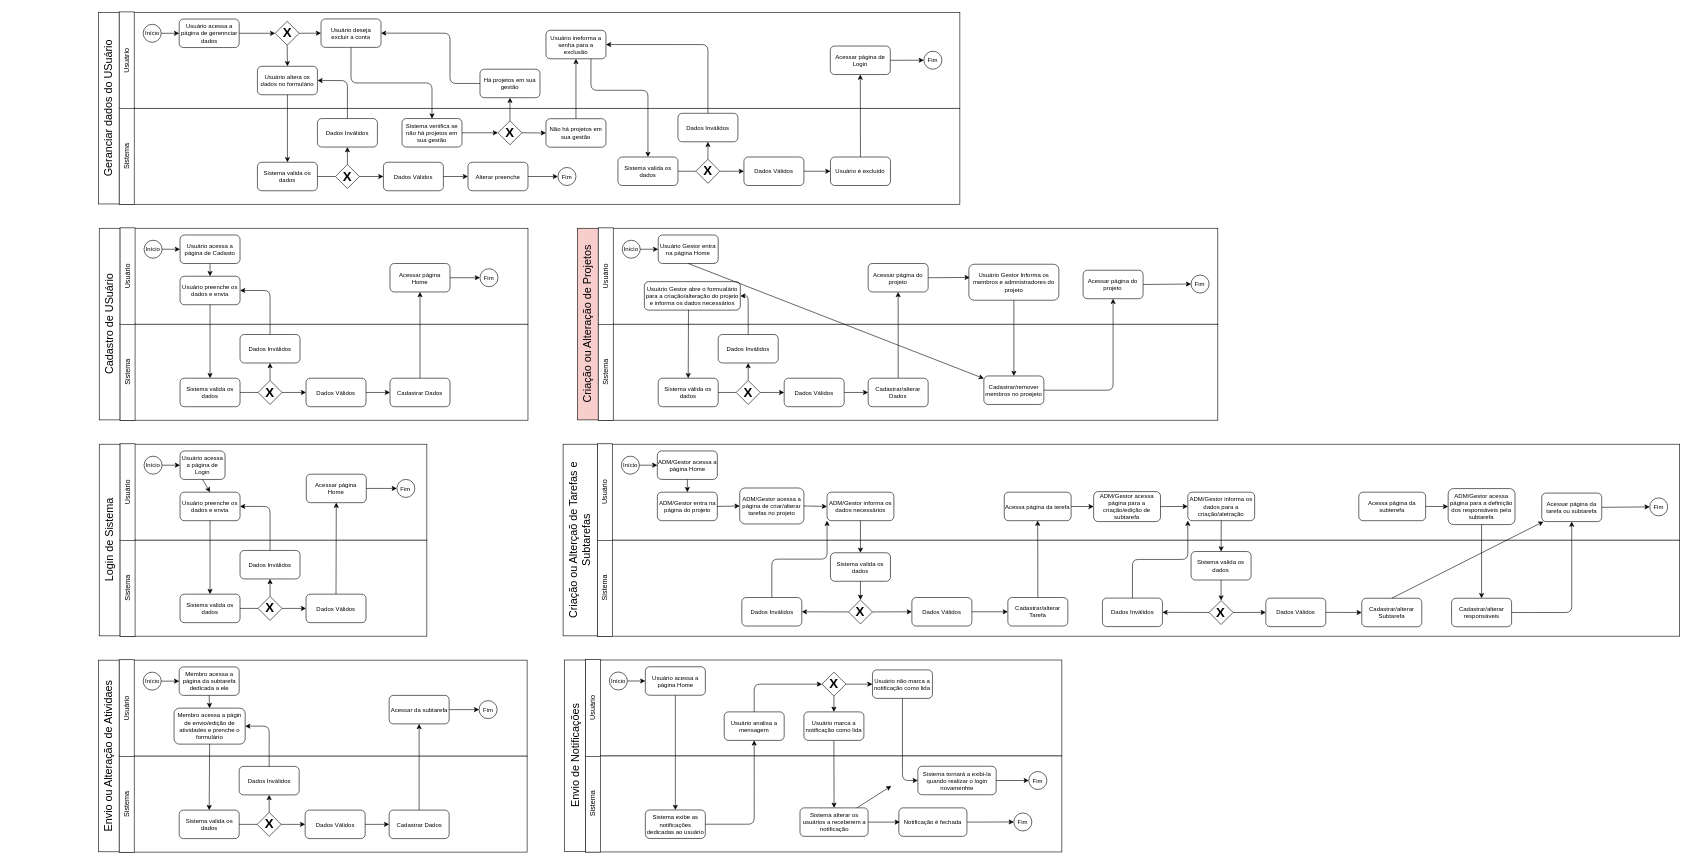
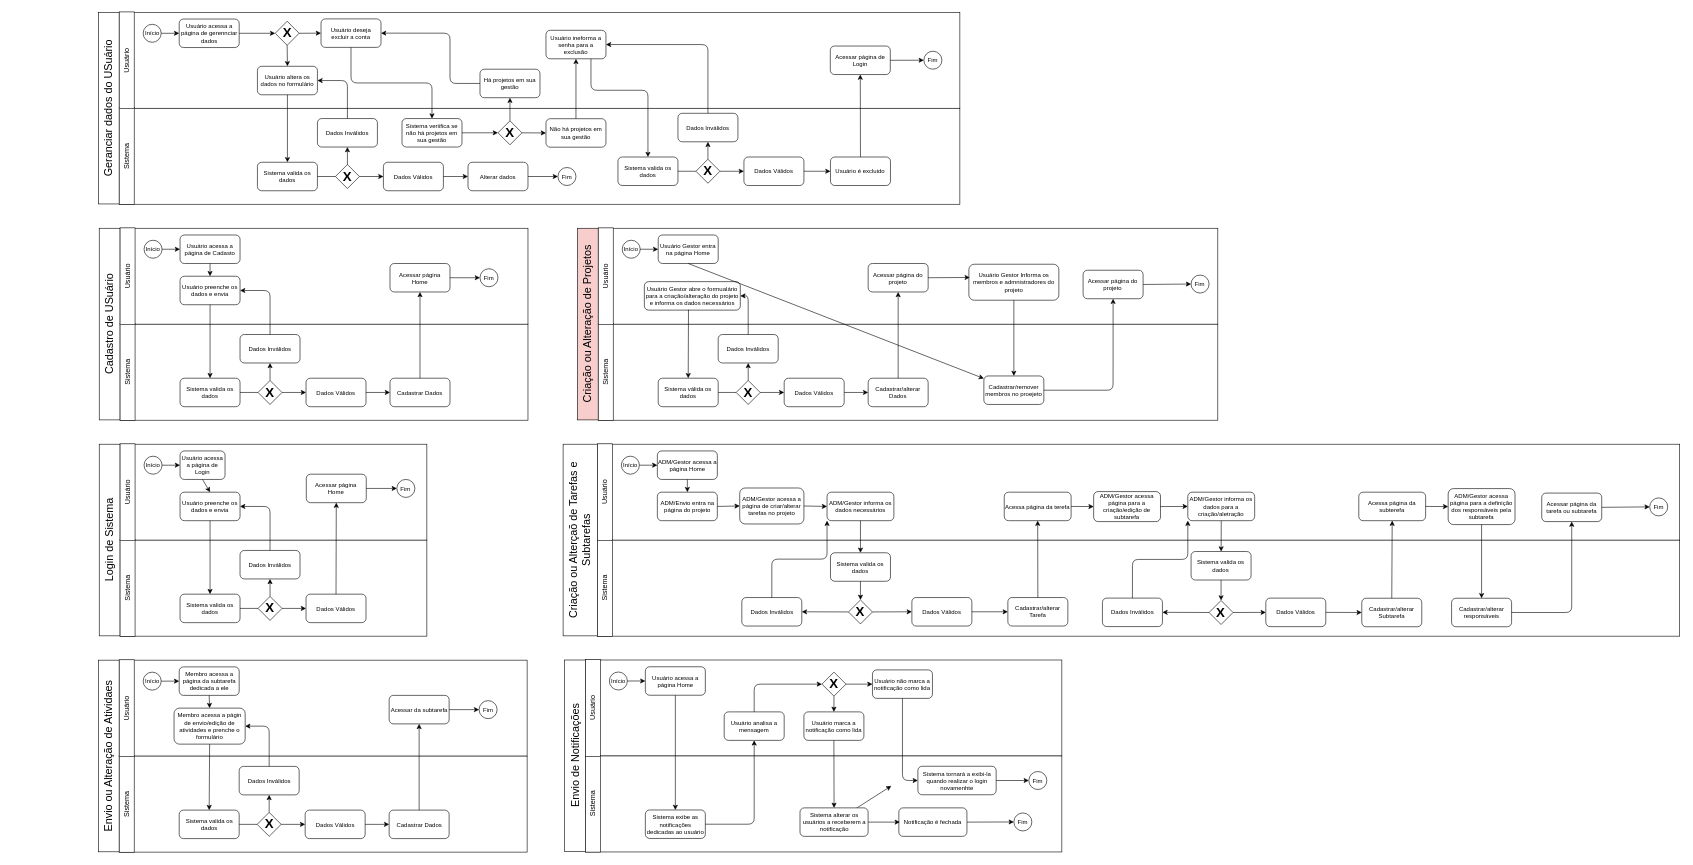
(498, 177) -> (498, 177)
(687, 507) -> (687, 507)
(1463, 562) -> (1392, 526)
